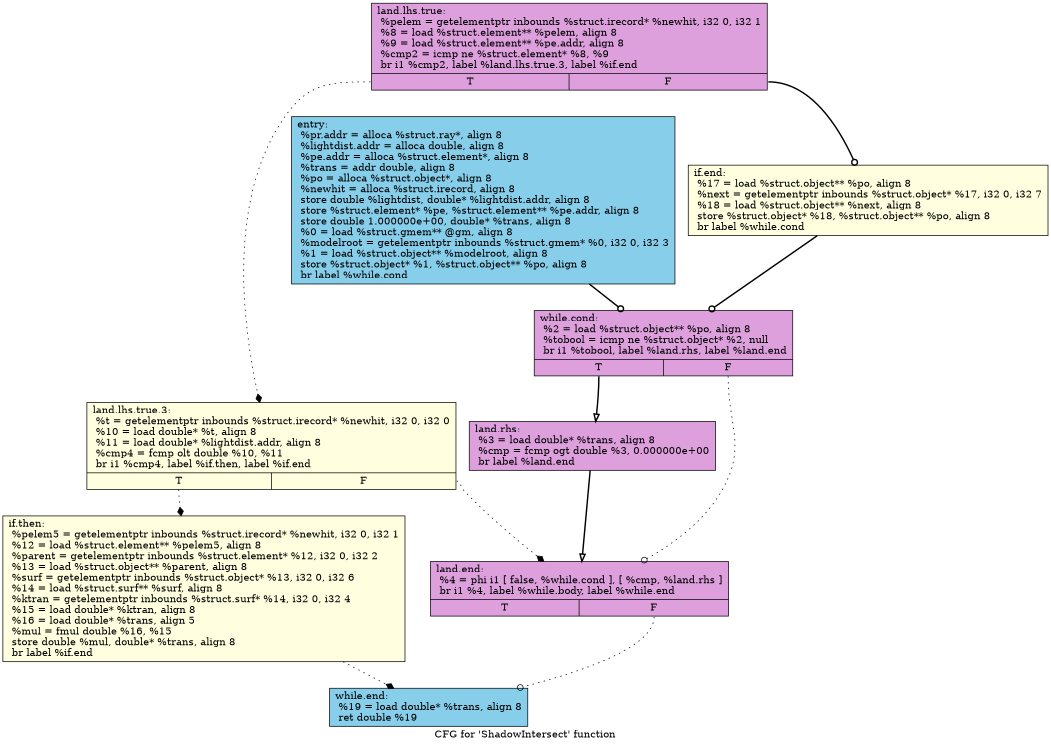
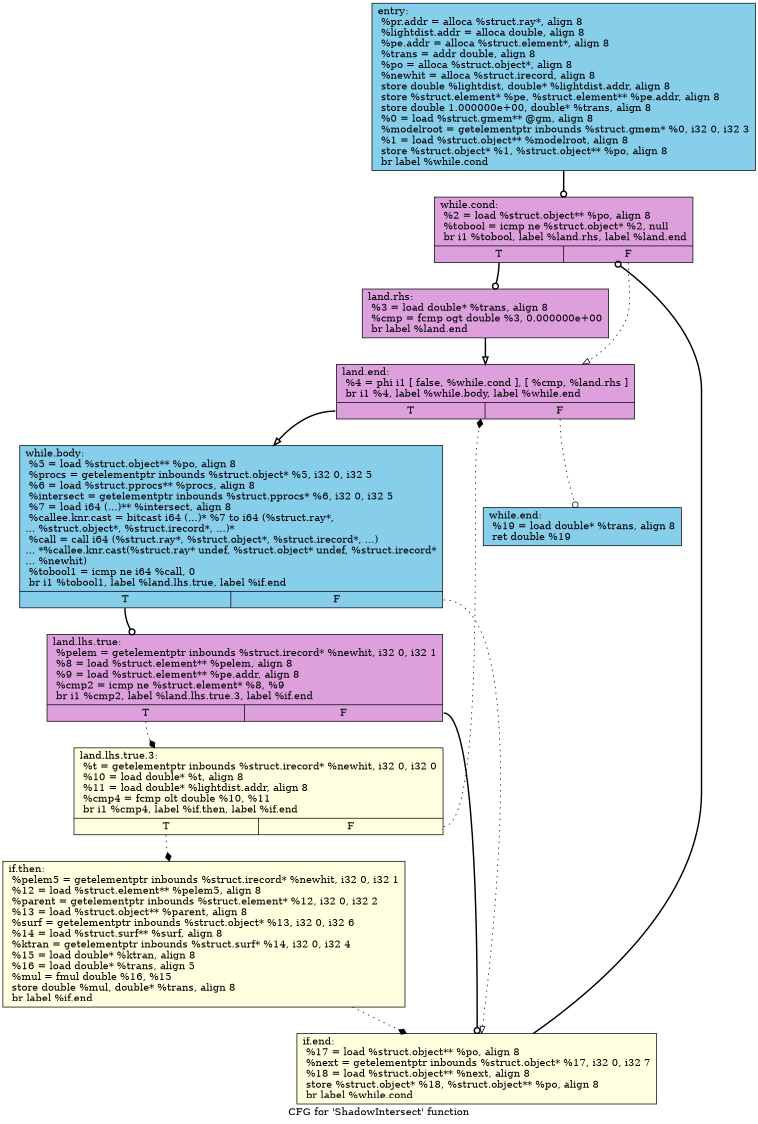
(598, 395) -> (498, 273)
(725, 484) -> (626, 319)
none -> (231, 527)
(365, 673) -> (376, 1018)
